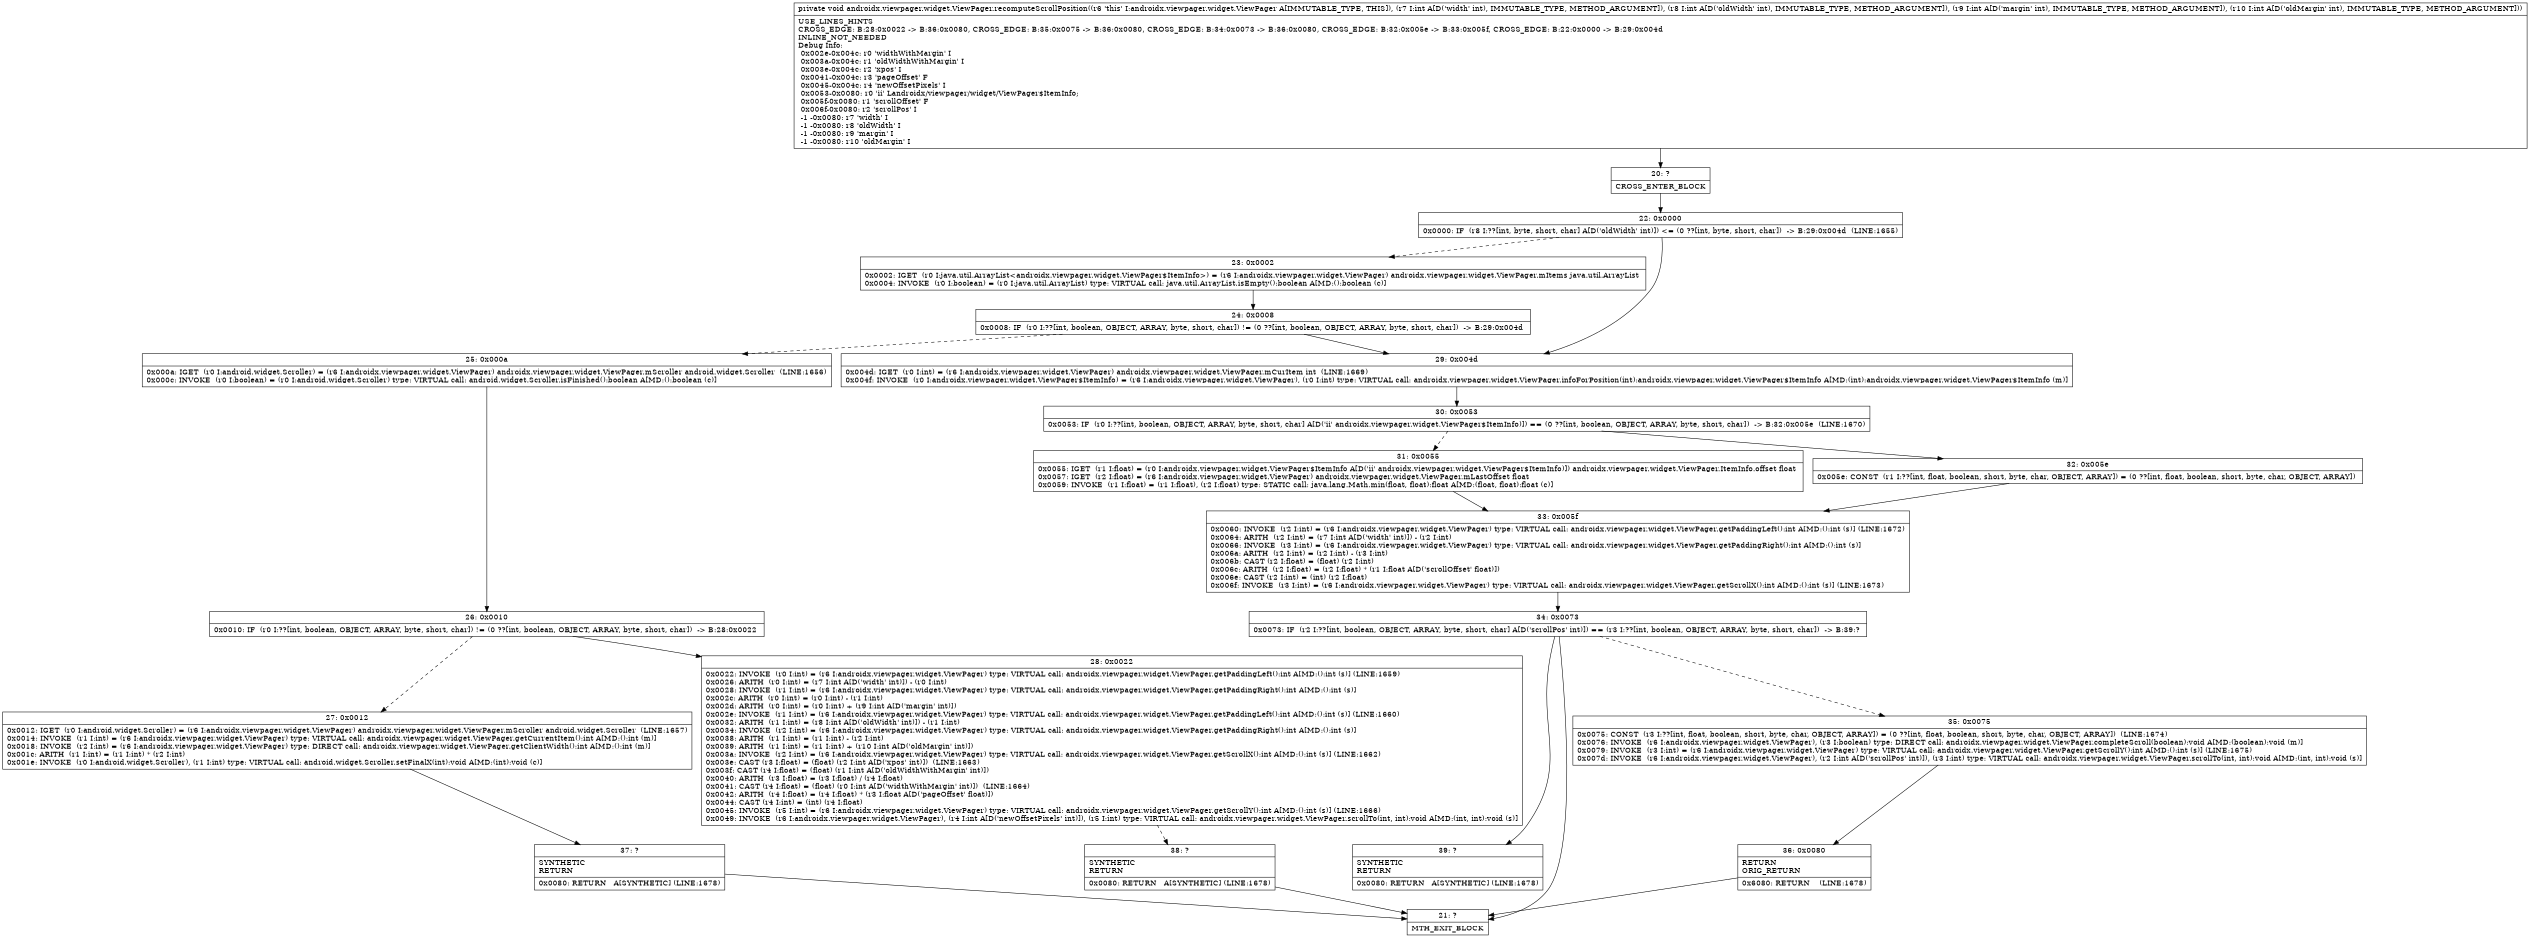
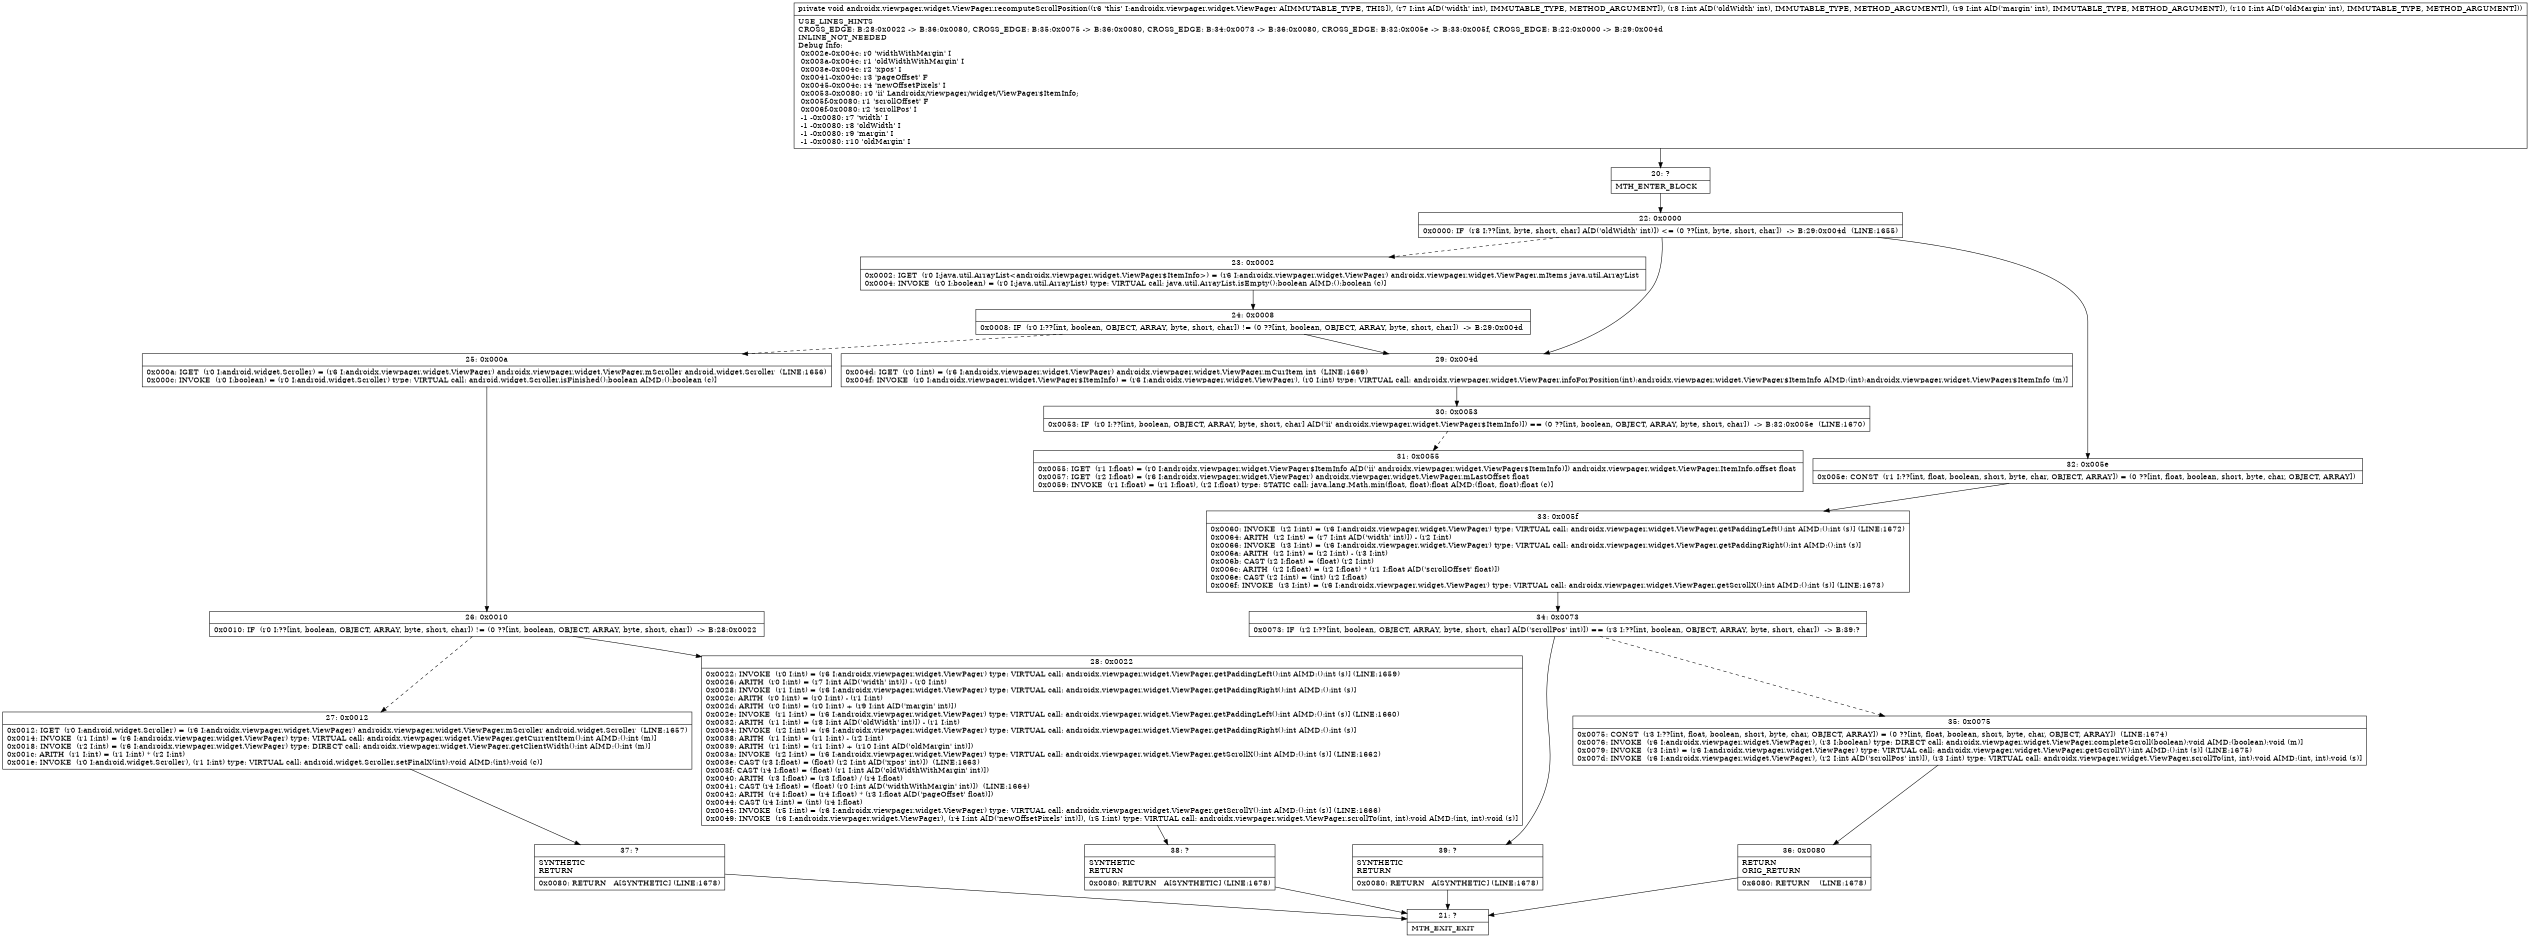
(1661, 187) -> (1657, 187)
(1770, 445) -> (2056, 281)
(1468, 500) -> none
(1566, 796) -> (1448, 897)
(1161, 833) -> (1161, 833)
(1448, 928) -> (1443, 928)
